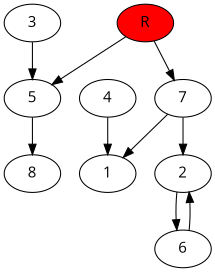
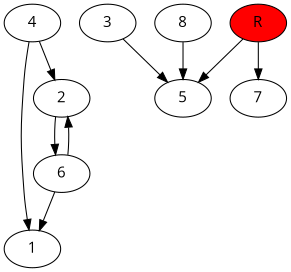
(32, 131) -> (183, 56)
(183, 131) -> (45, 56)
(149, 132) -> (49, 206)
